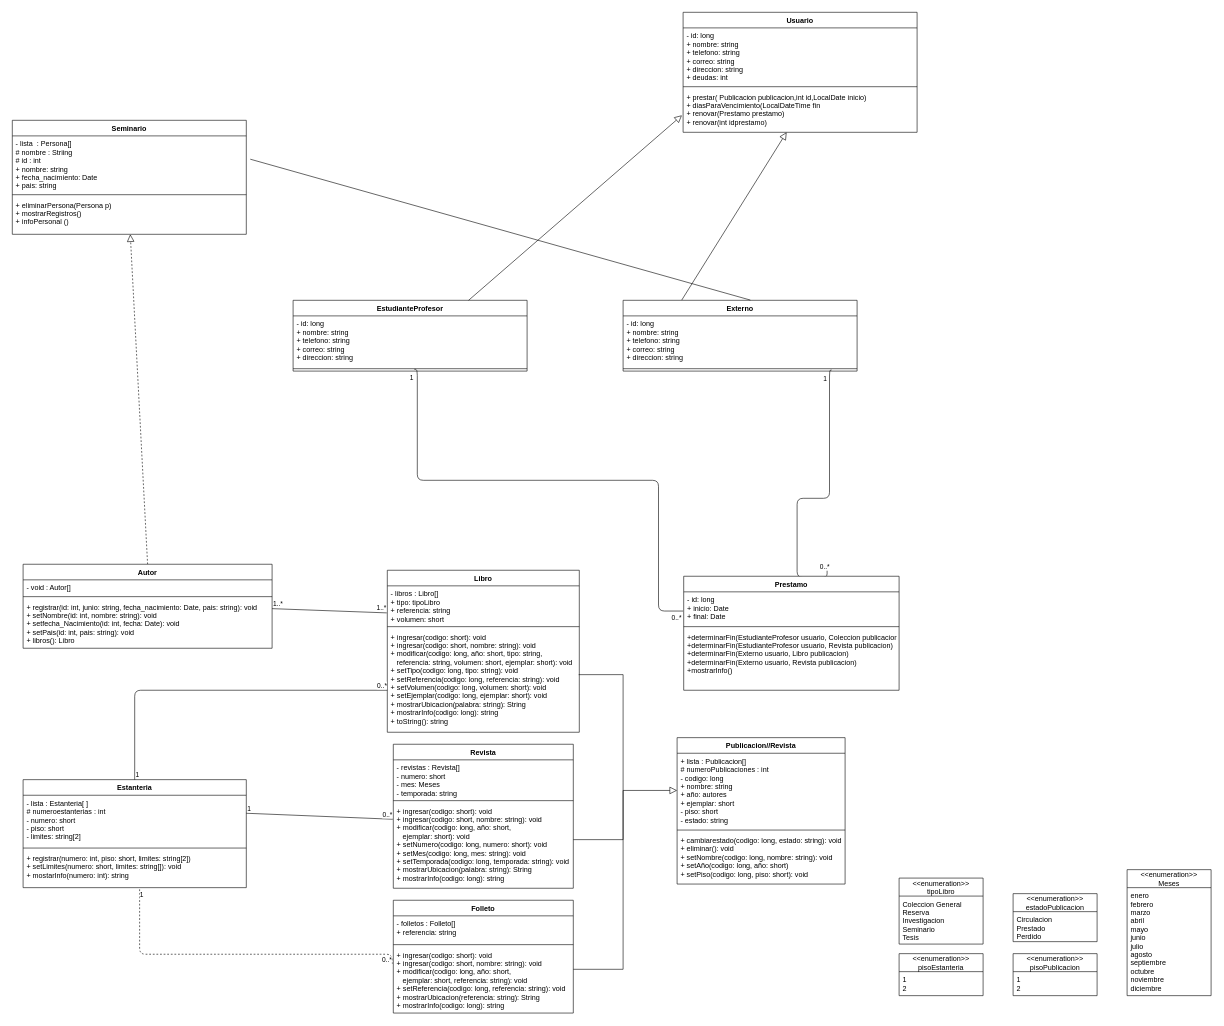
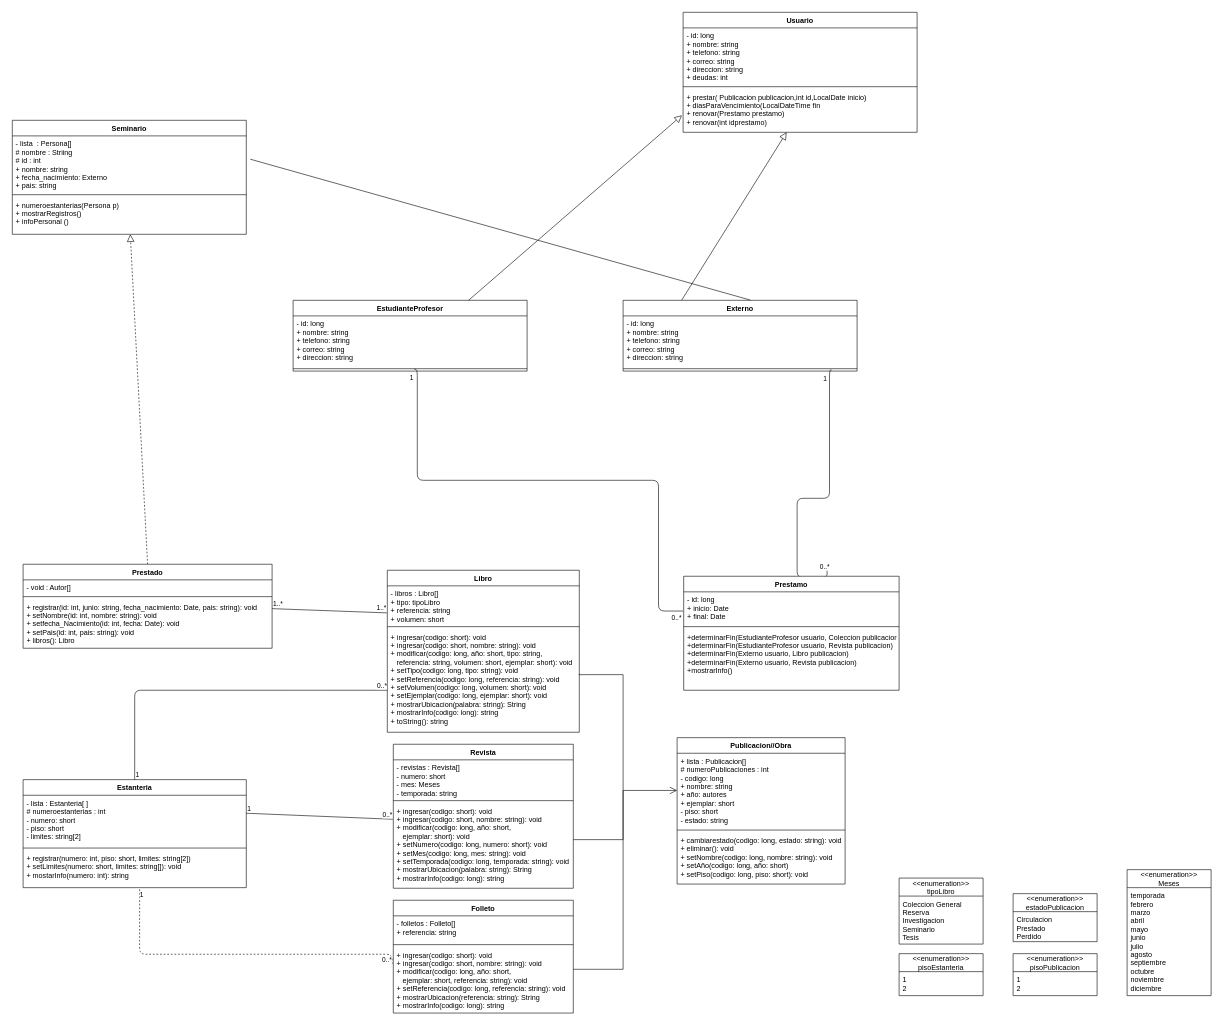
(50, 144) -> (50, 144)
(67, 205) -> (73, 205)
(147, 572) -> (147, 572)
(761, 746) -> (761, 746)
(668, 790) -> (671, 790)
(1140, 896) -> (1149, 896)
